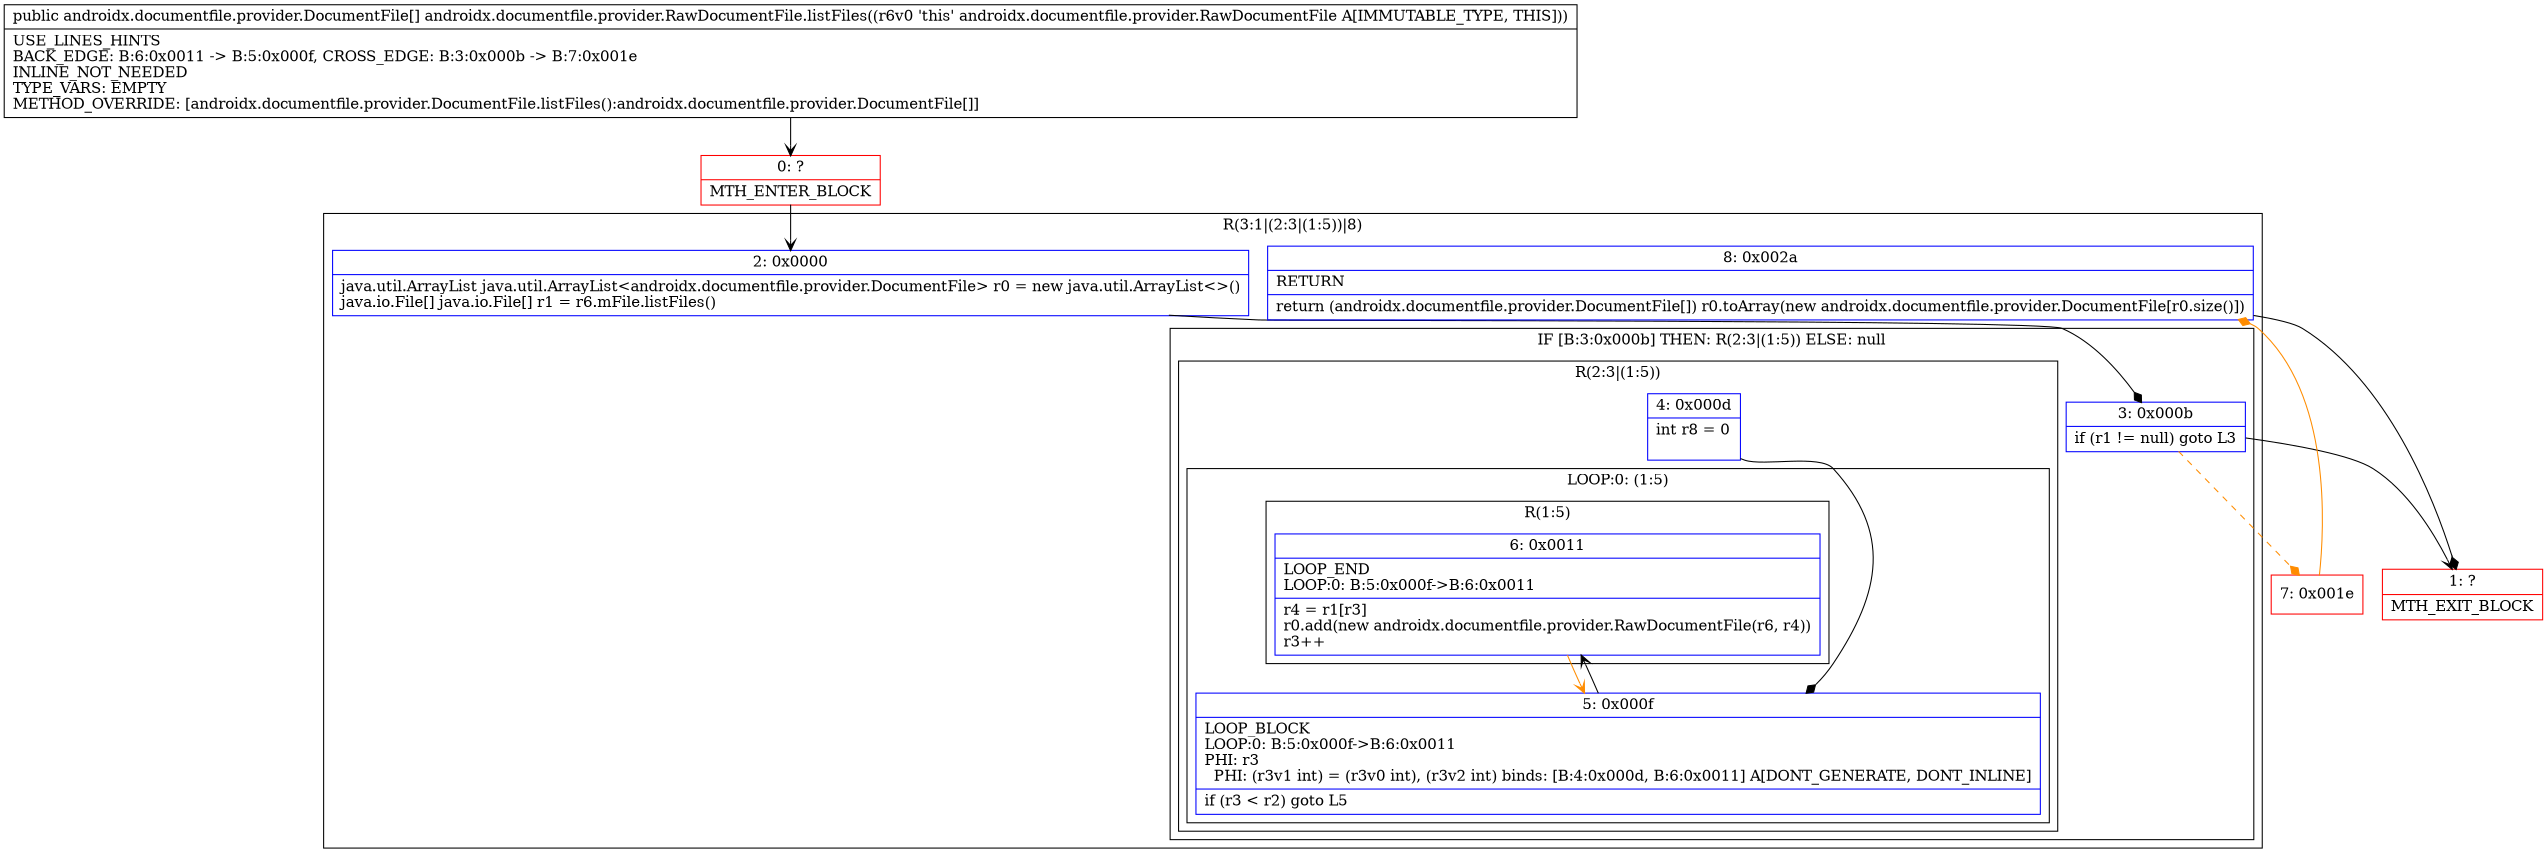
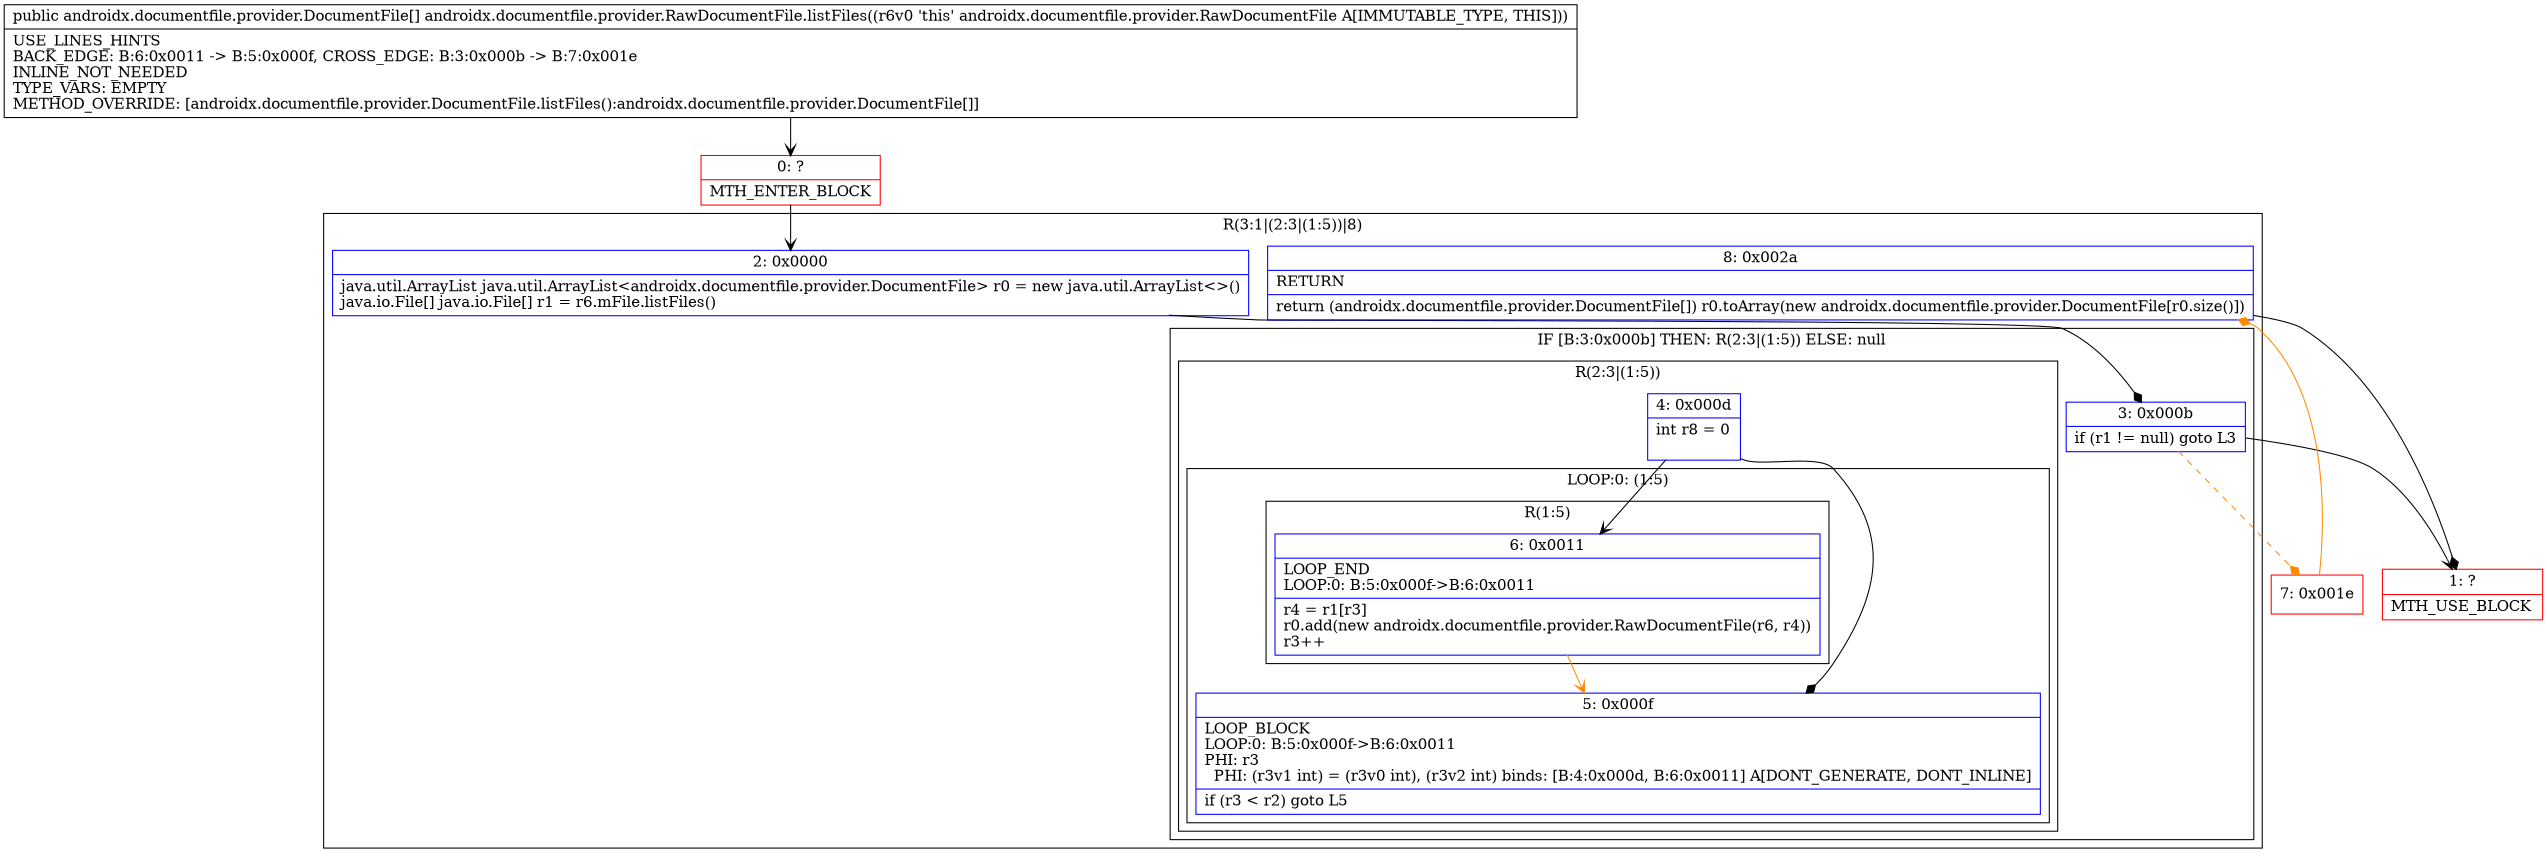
(2463, 607) -> (2461, 607)
(1592, 679) -> (1636, 493)
